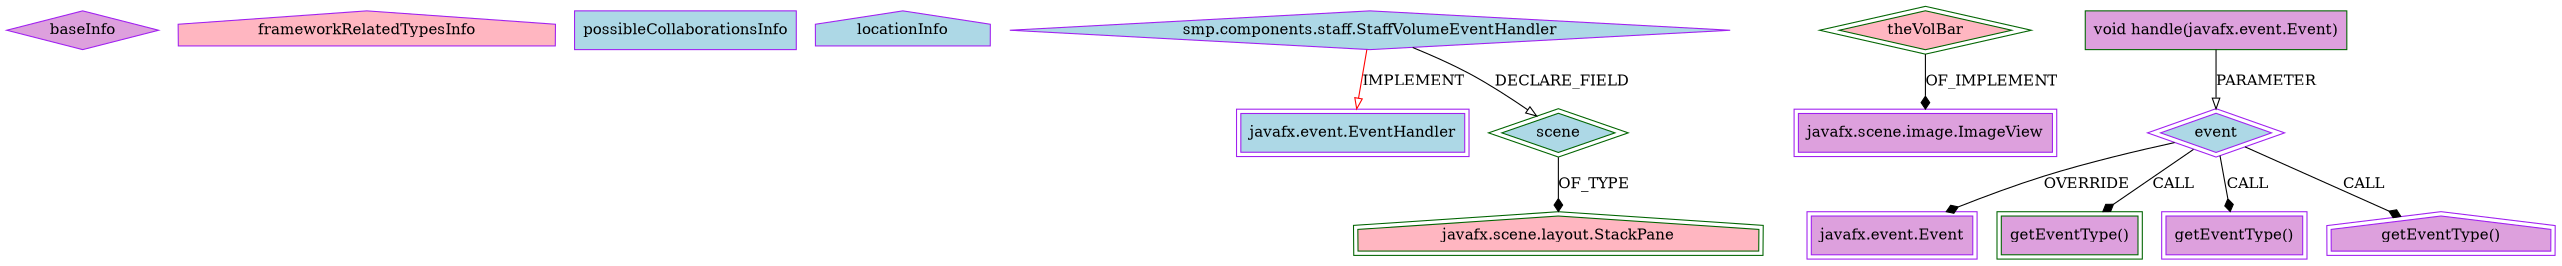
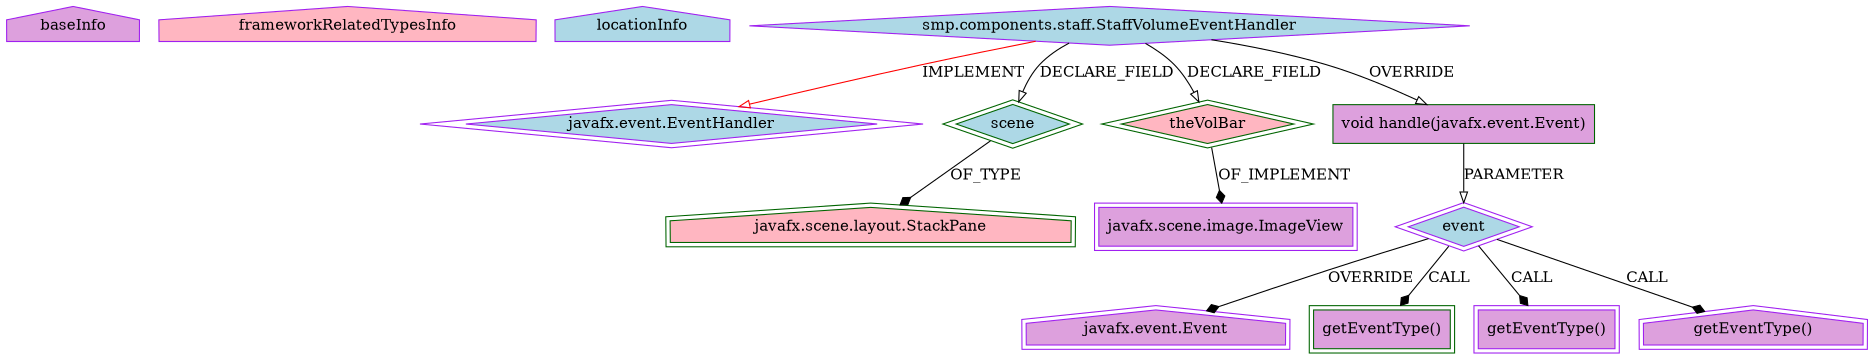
(83, 30) -> (73, 26)
(685, 30) -> none
none -> (1317, 62)
none -> (1174, 64)
(1353, 133) -> (672, 124)
(1892, 235) -> (1156, 329)
